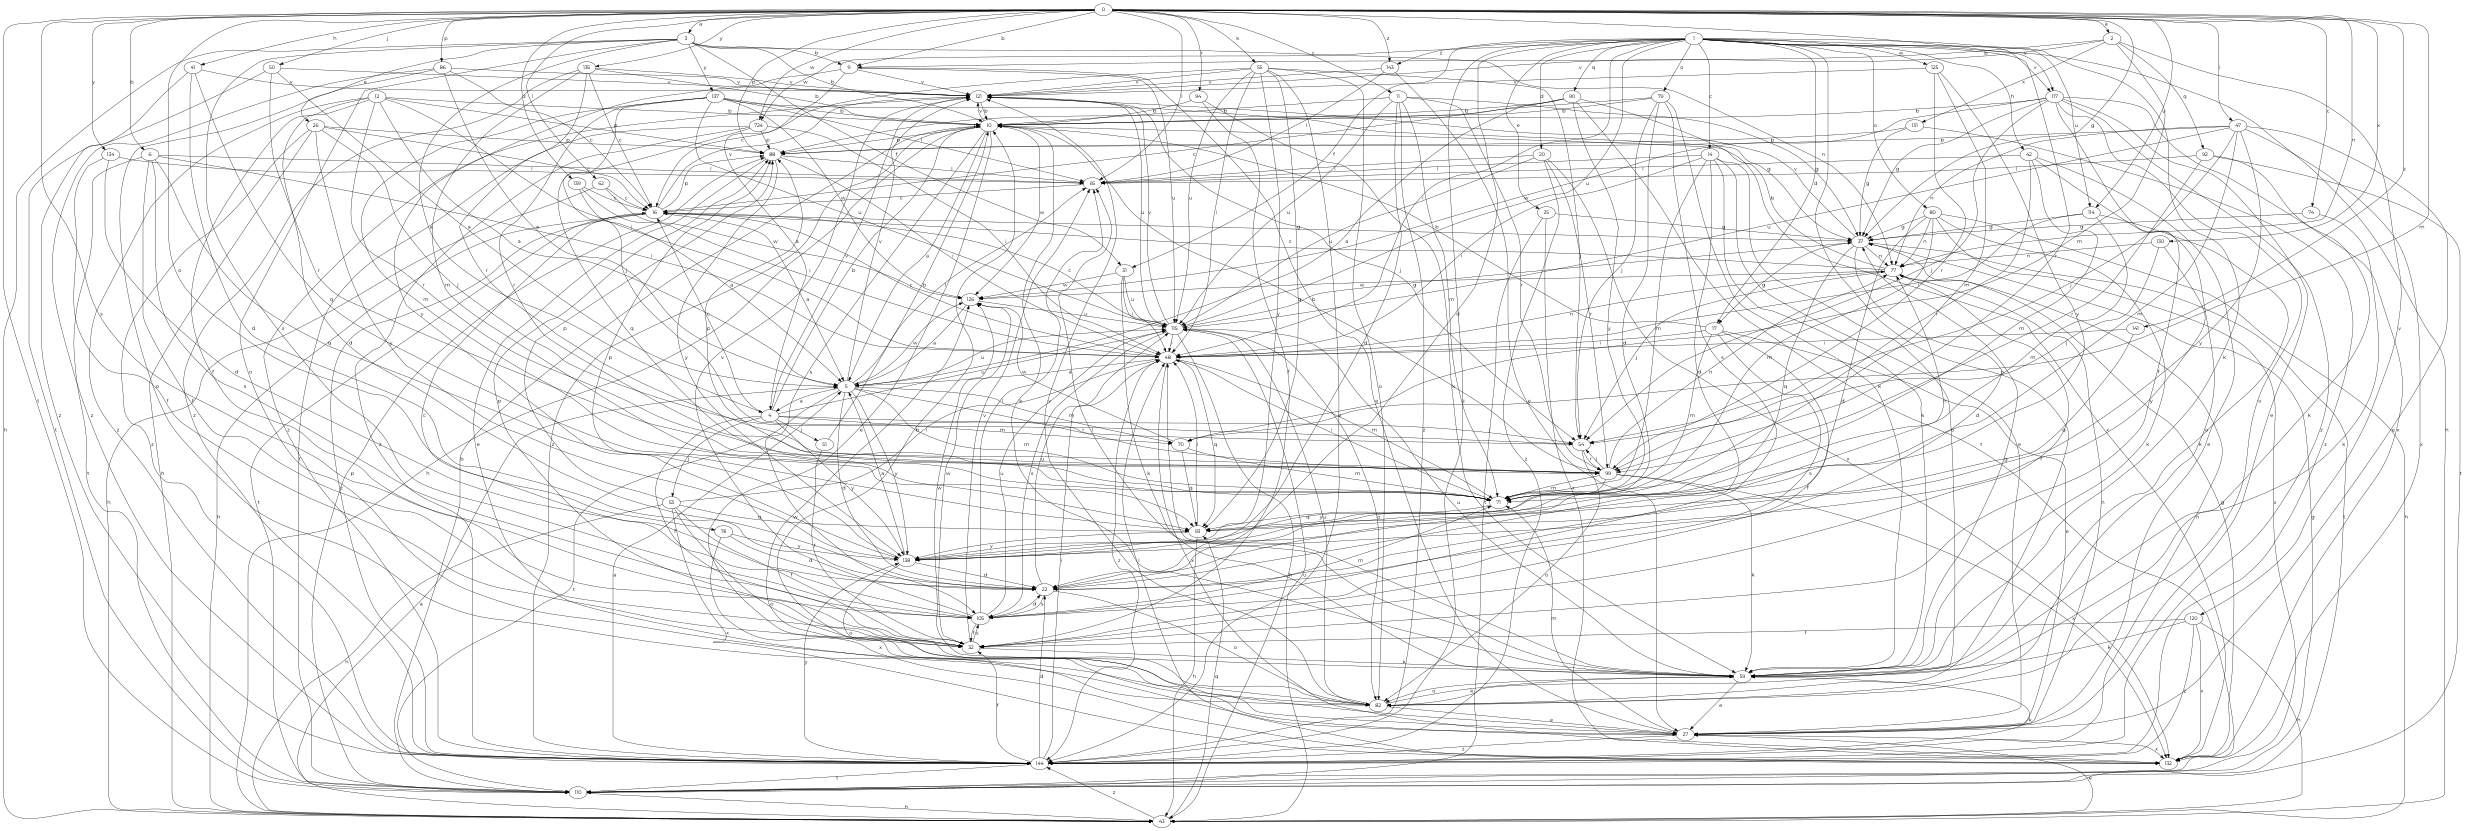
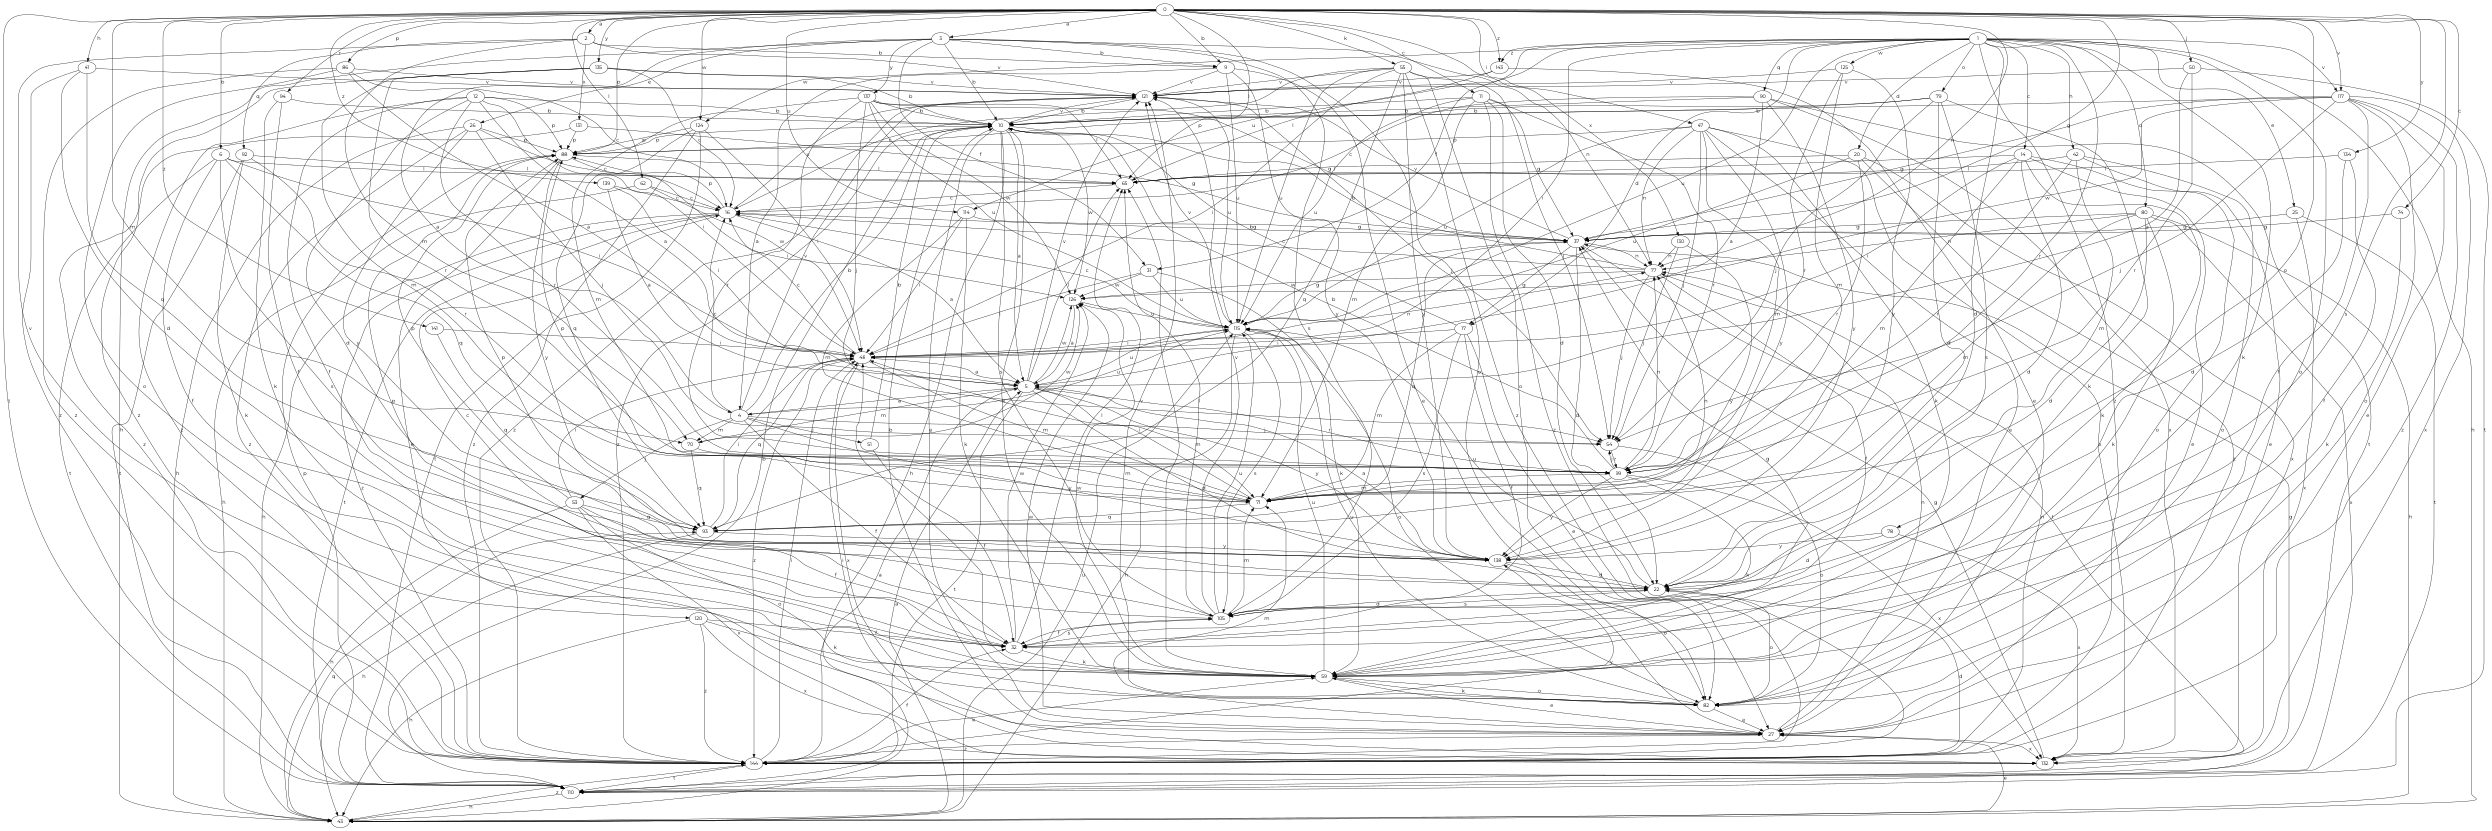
(758, 126) -> (699, 126)
(985, 416) -> (1102, 416)
none -> (1874, 551)
